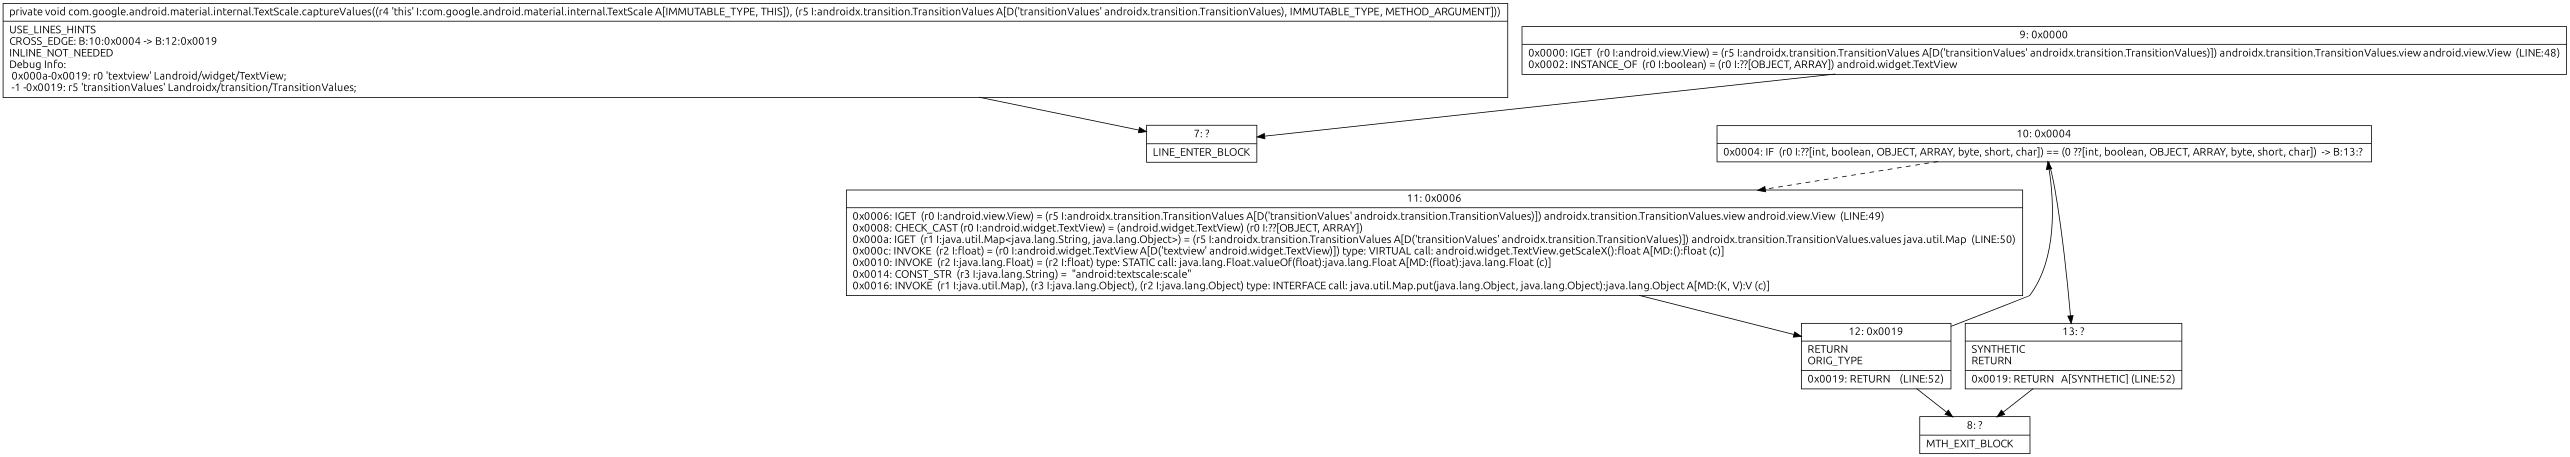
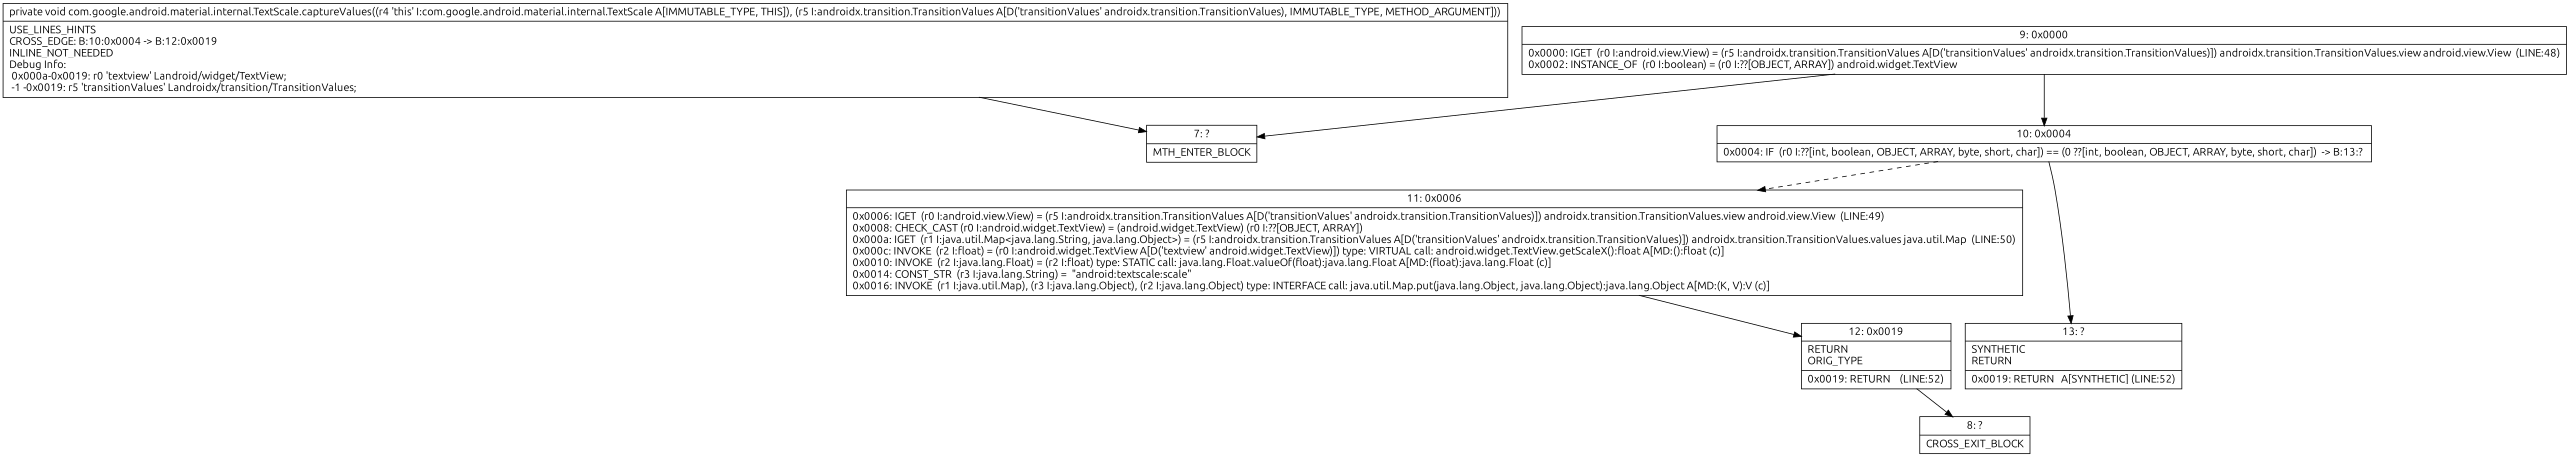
(1202, 153) -> (1202, 153)
(2041, 275) -> (2044, 96)
(2018, 400) -> none
(1970, 444) -> (1975, 444)
